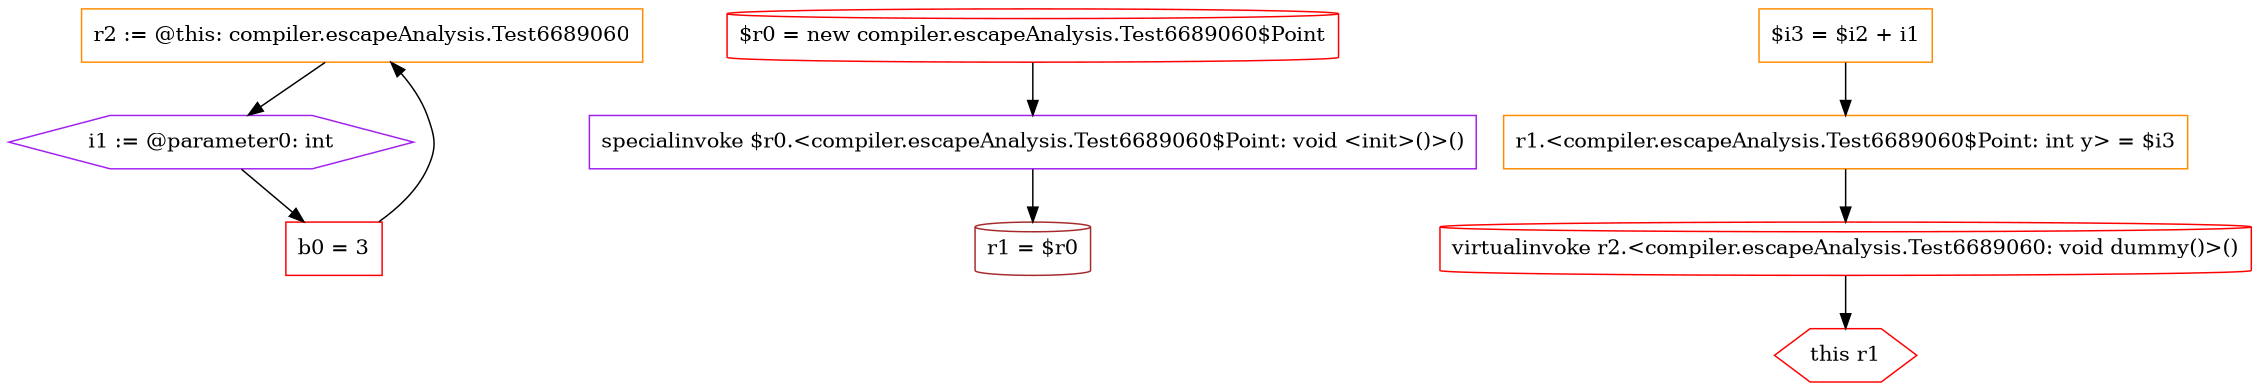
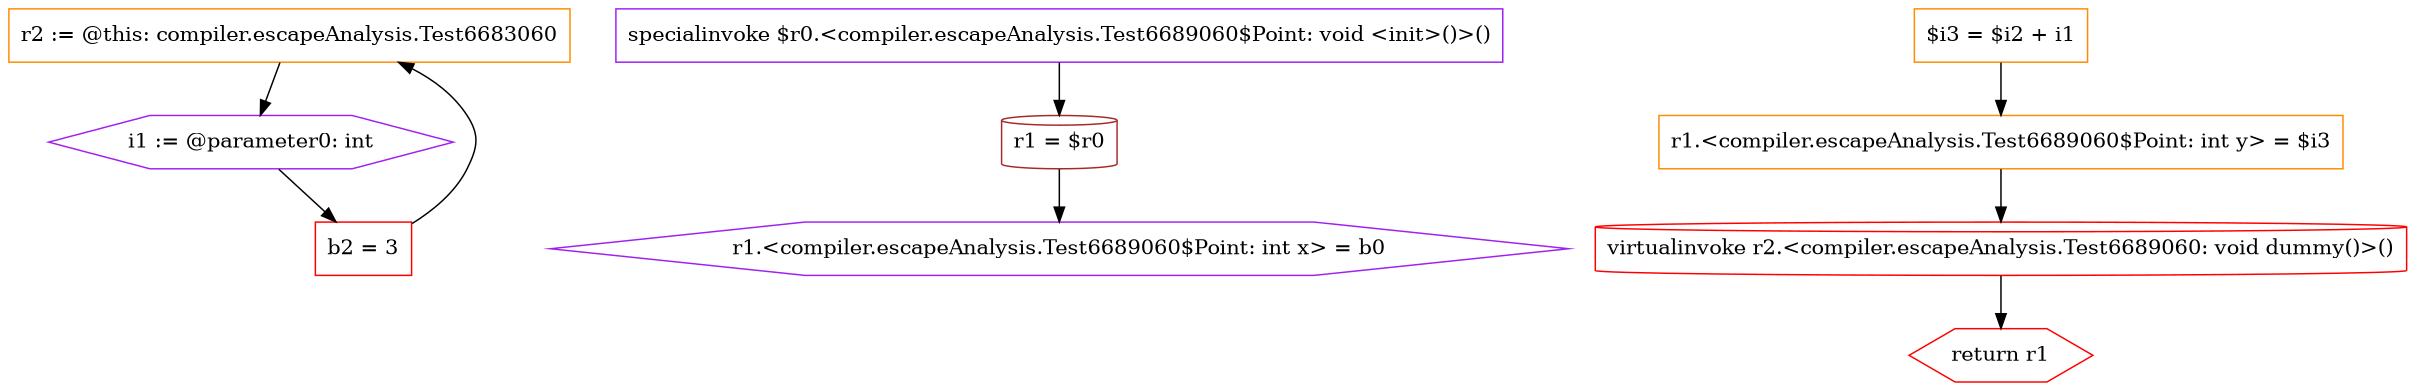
(362, 36) -> (289, 36)
(1033, 36) -> none
(334, 249) -> (363, 249)
none -> (1059, 249)
(1846, 355) -> (2001, 355)
